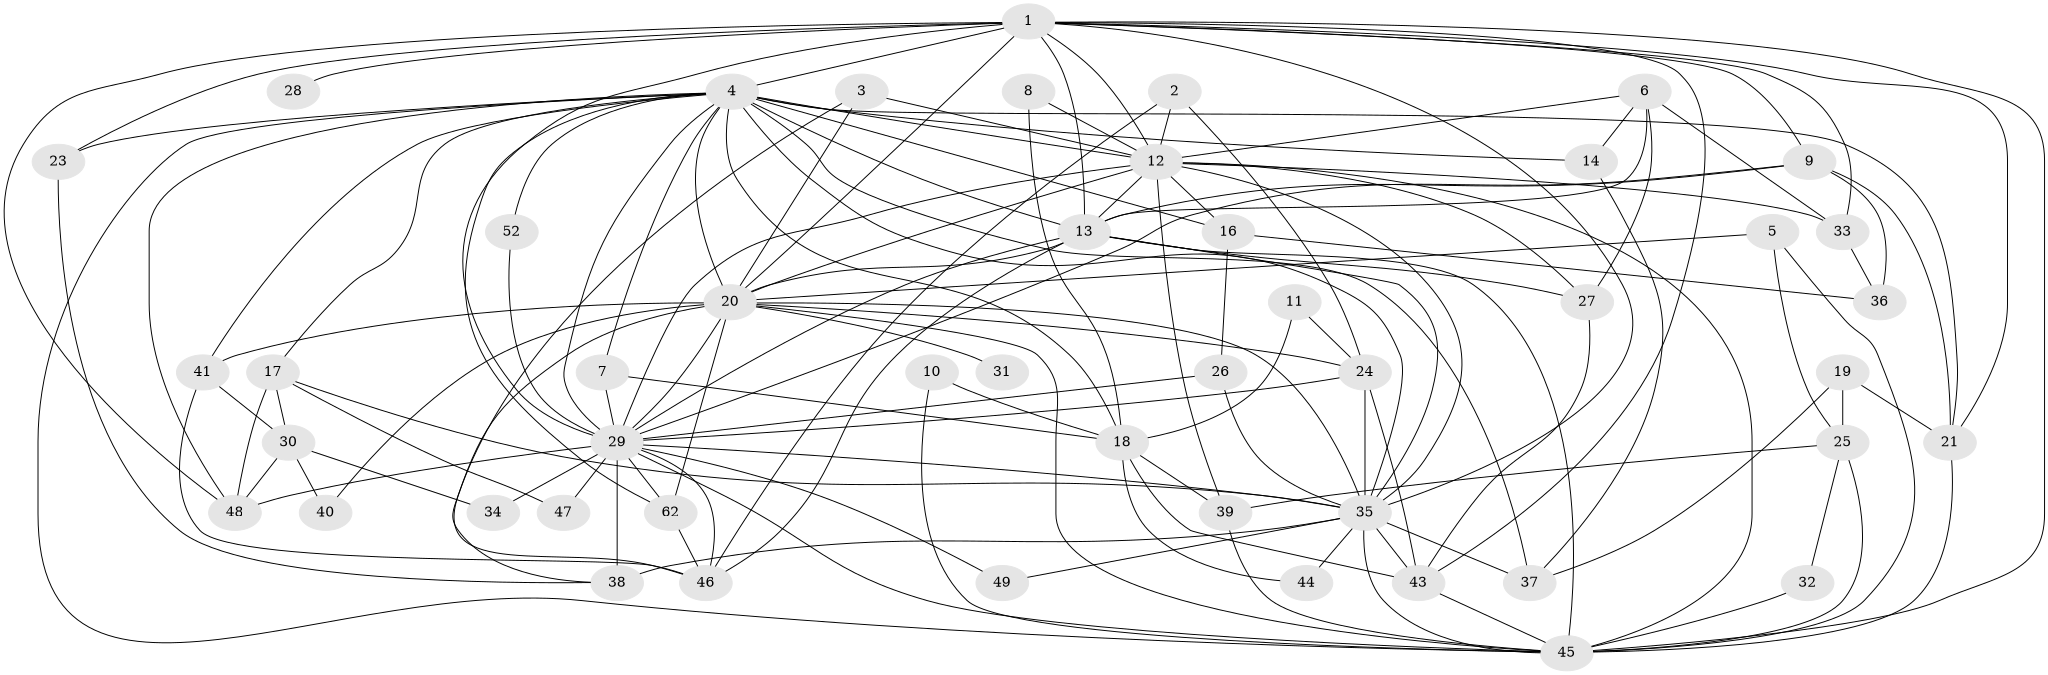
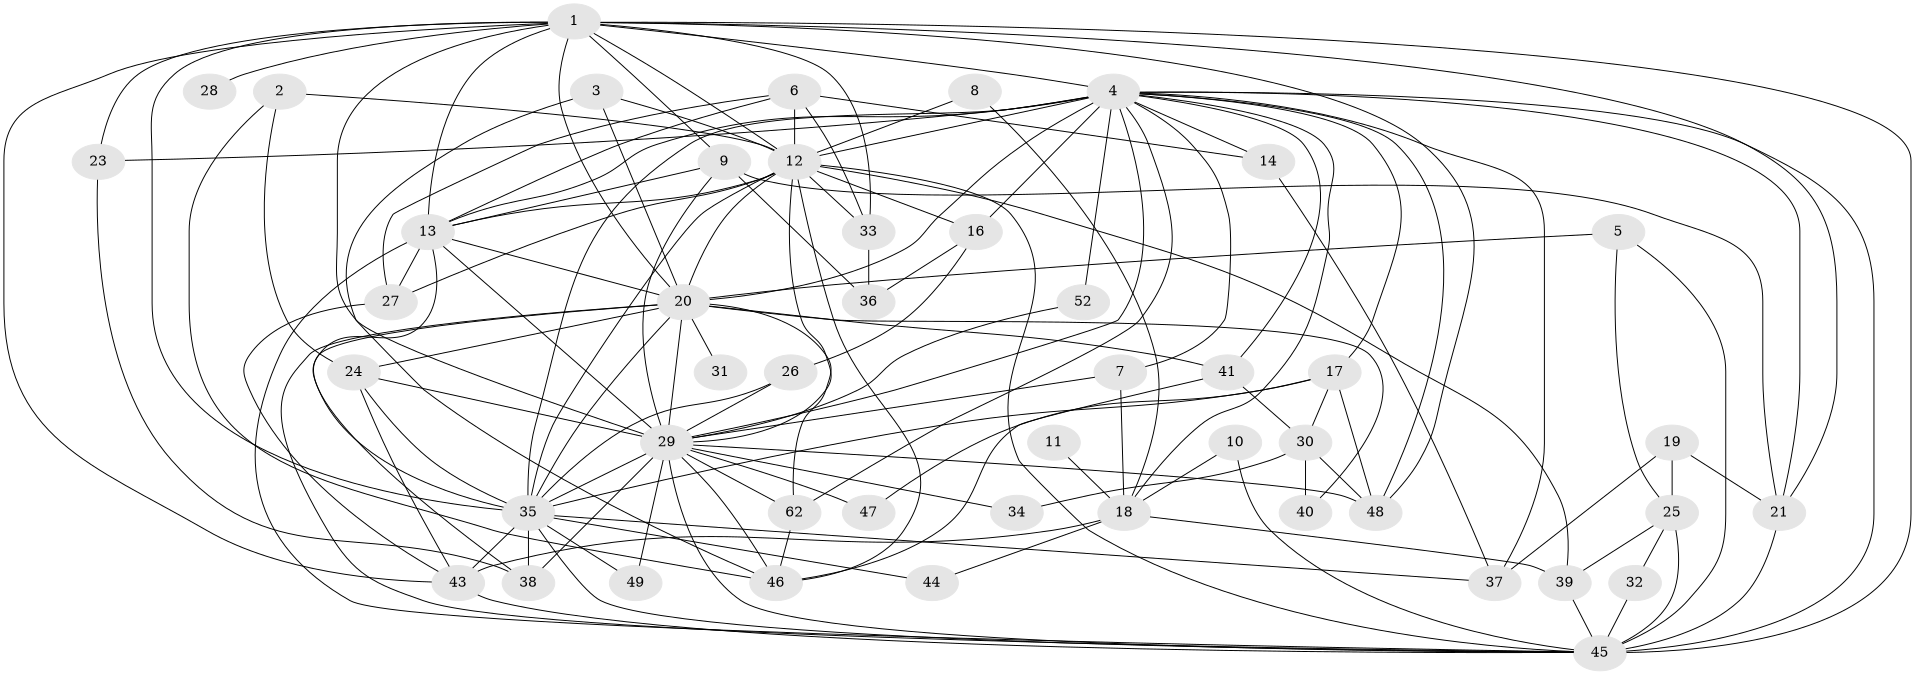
(1330, 337) -> none
(871, 385) -> (894, 420)
